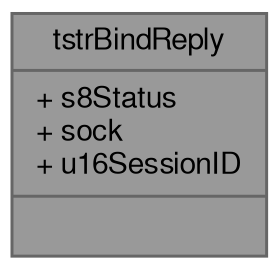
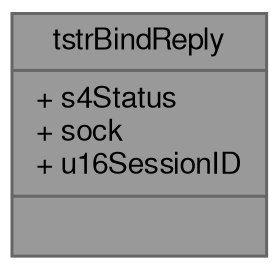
(108, 99) -> (108, 99)
